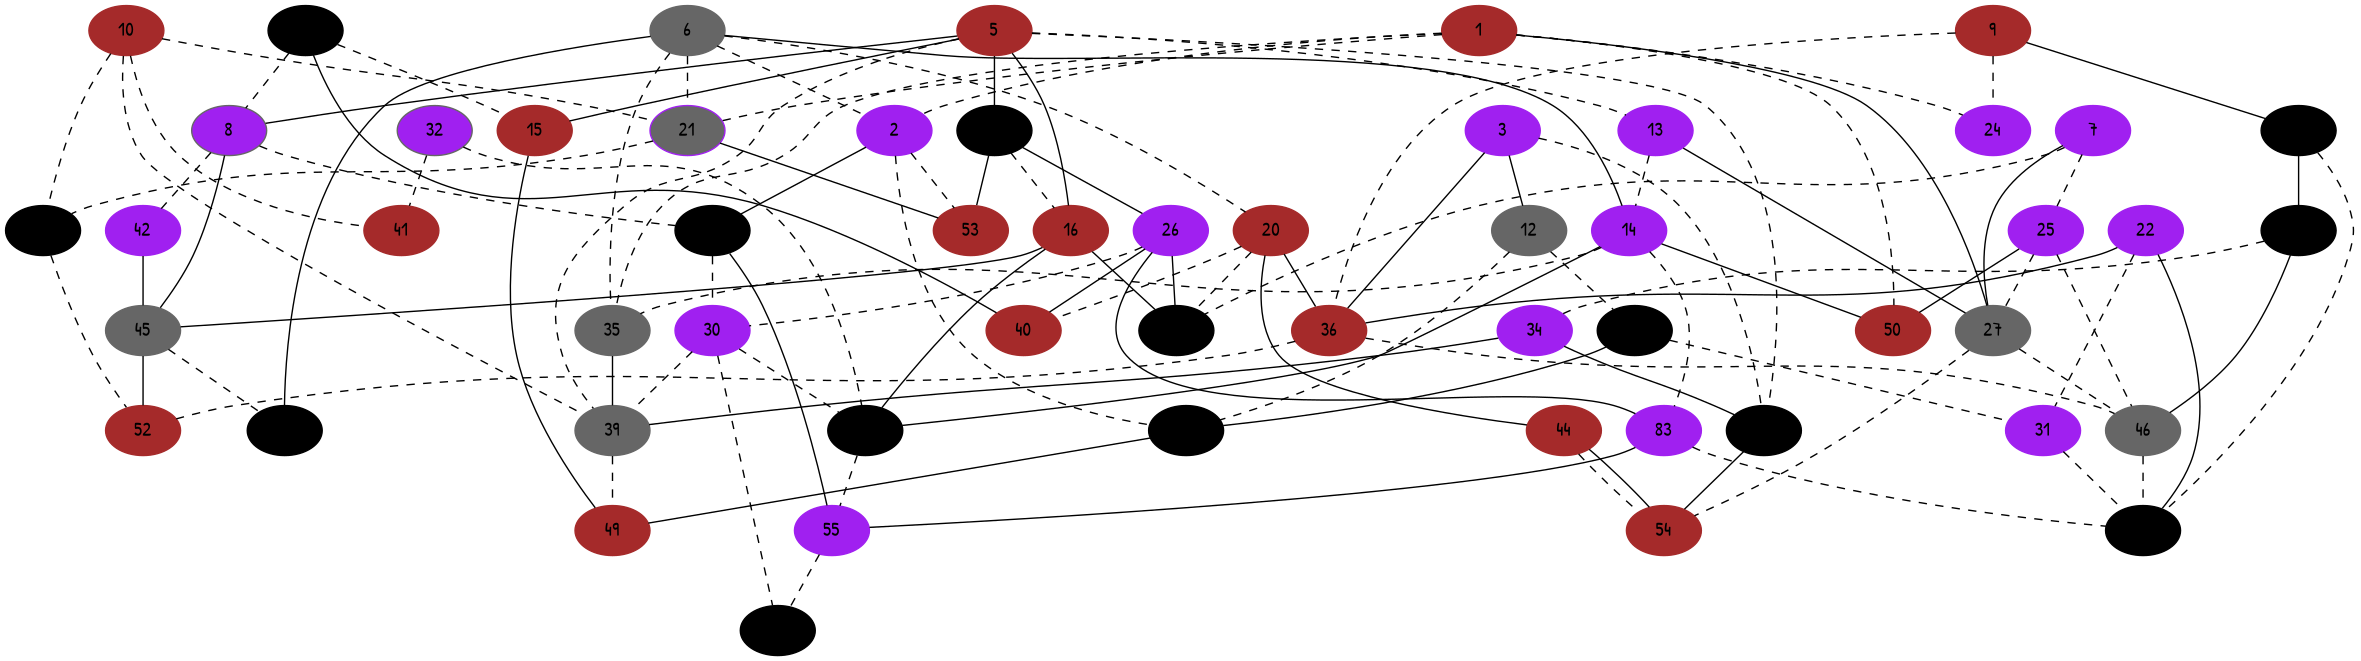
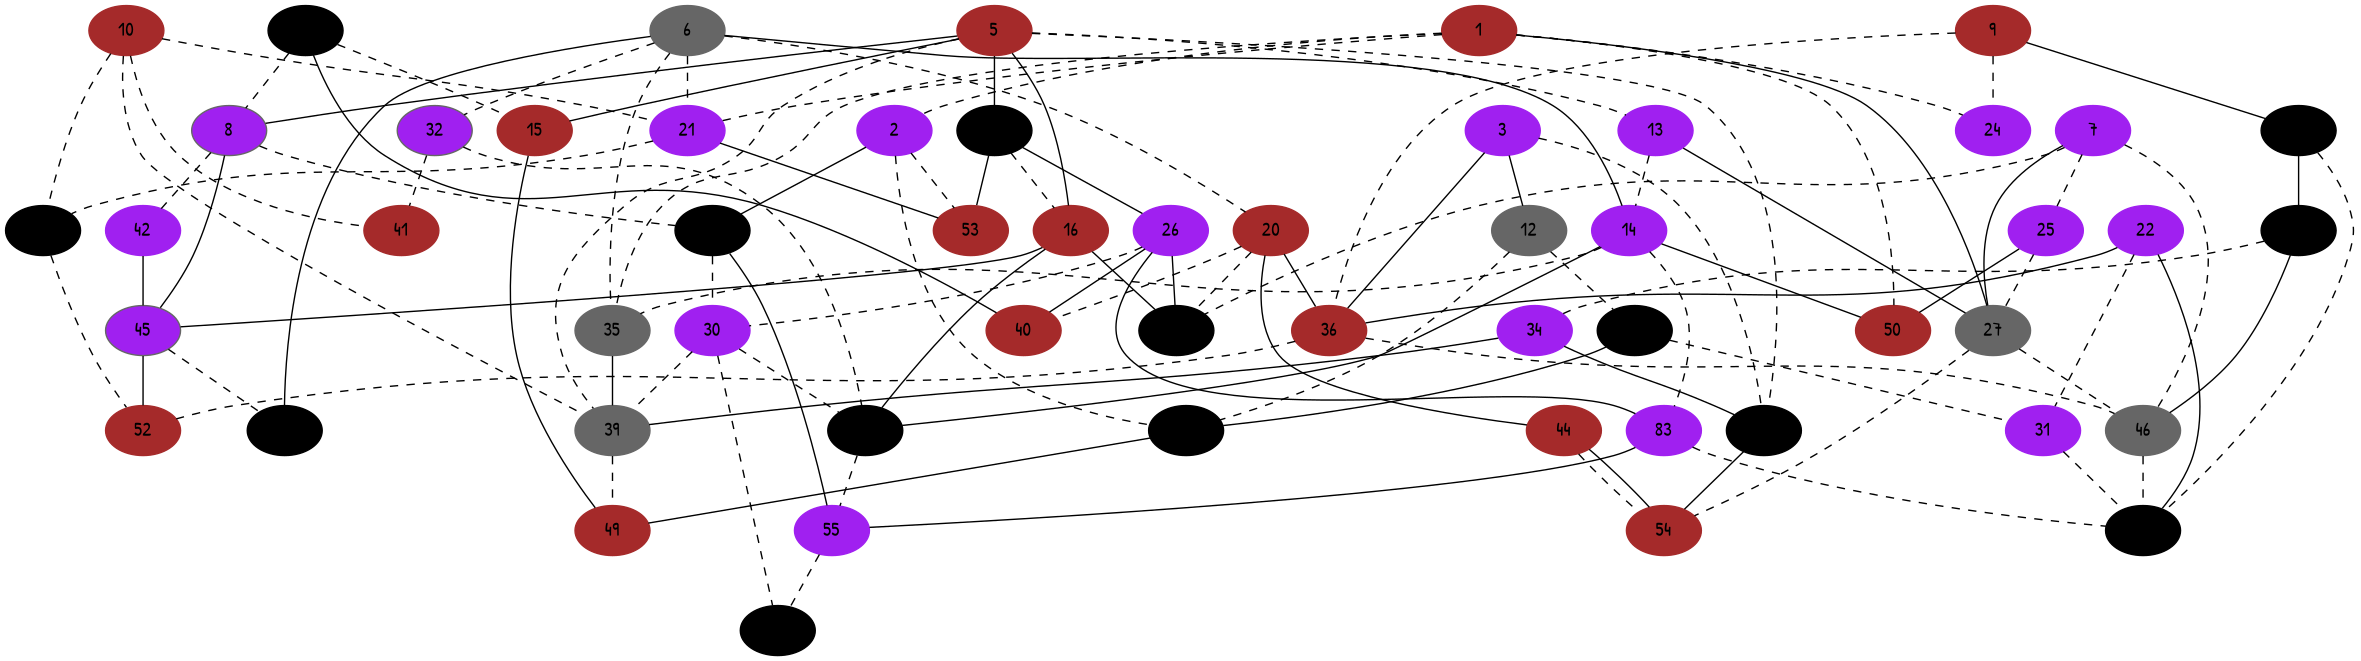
(794, 82) -> (568, 73)
(688, 131) -> (688, 131)
(2089, 319) -> (2208, 263)
(143, 331) -> (143, 331)
